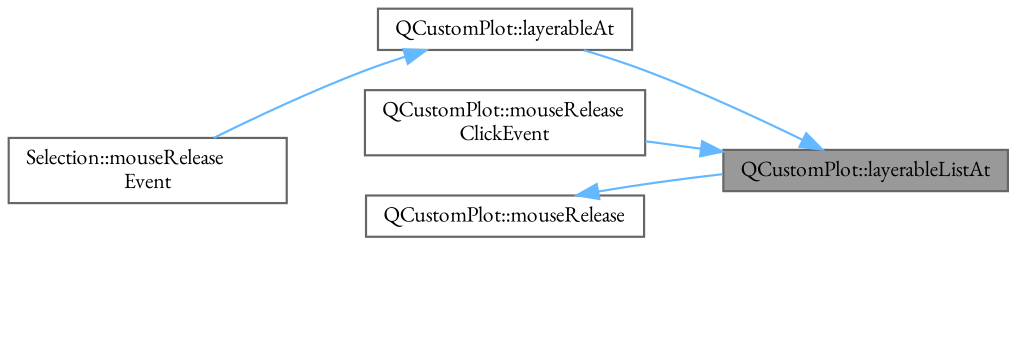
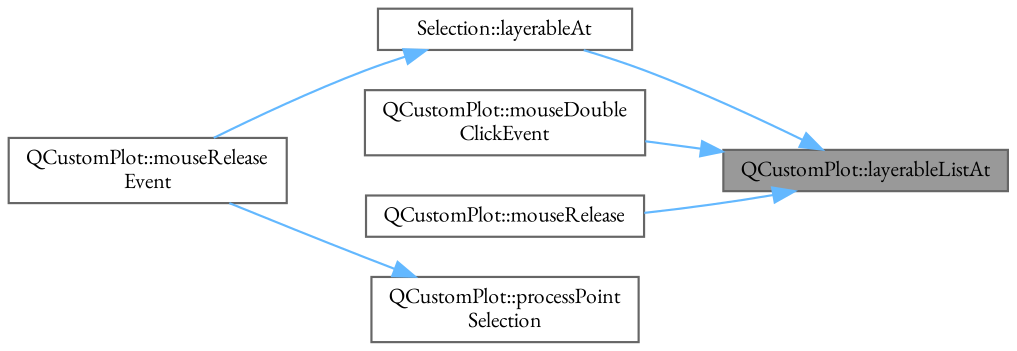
(505, 29) -> (505, 29)
(505, 123) -> (505, 123)
(148, 171) -> (148, 171)
(660, 182) -> (709, 205)
none -> (505, 310)
